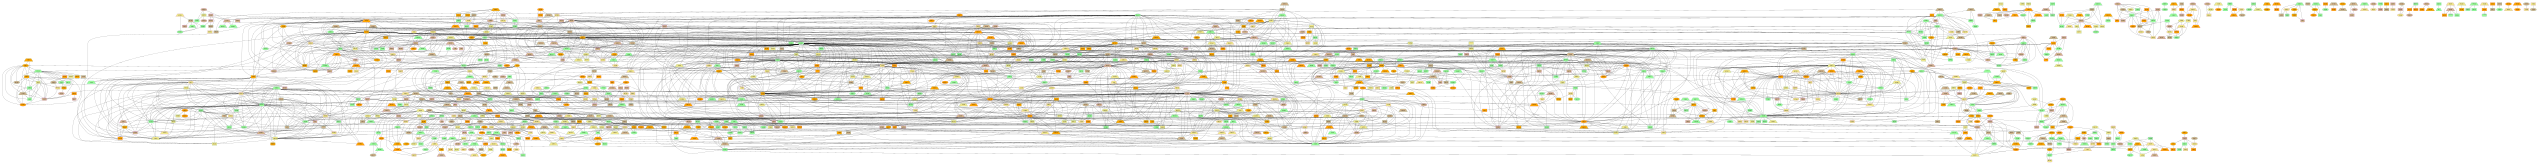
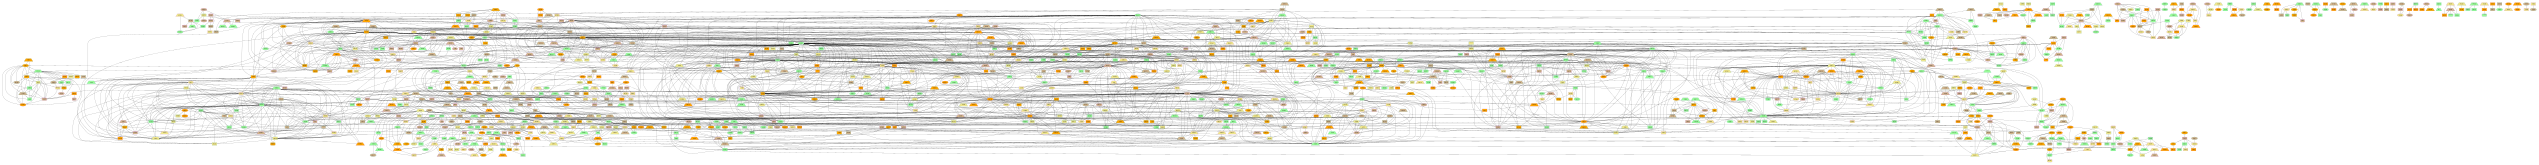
(1493, 60) -> (1493, 60)
(676, 133) -> (676, 133)
